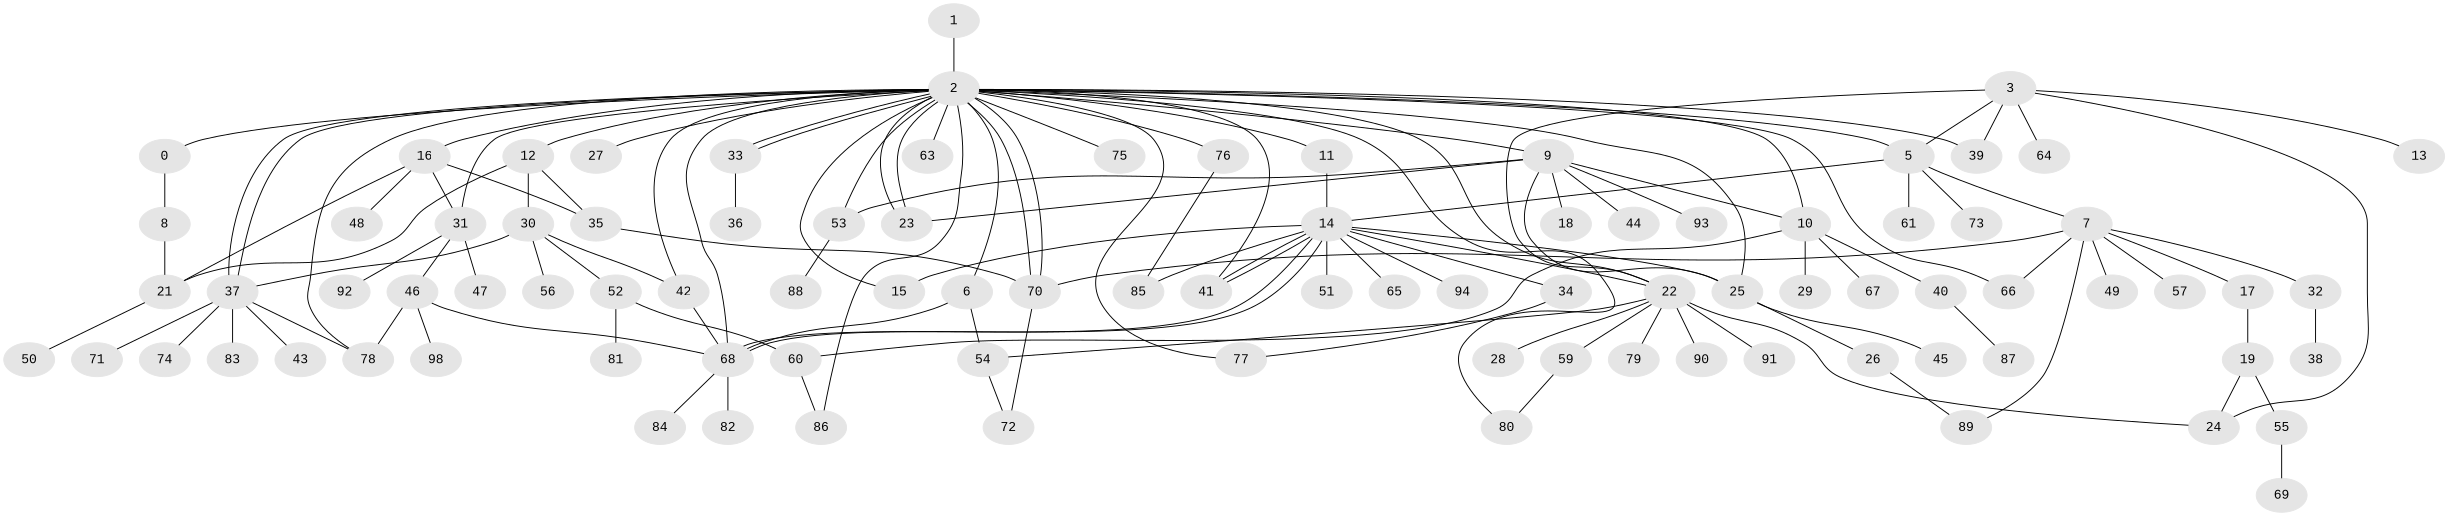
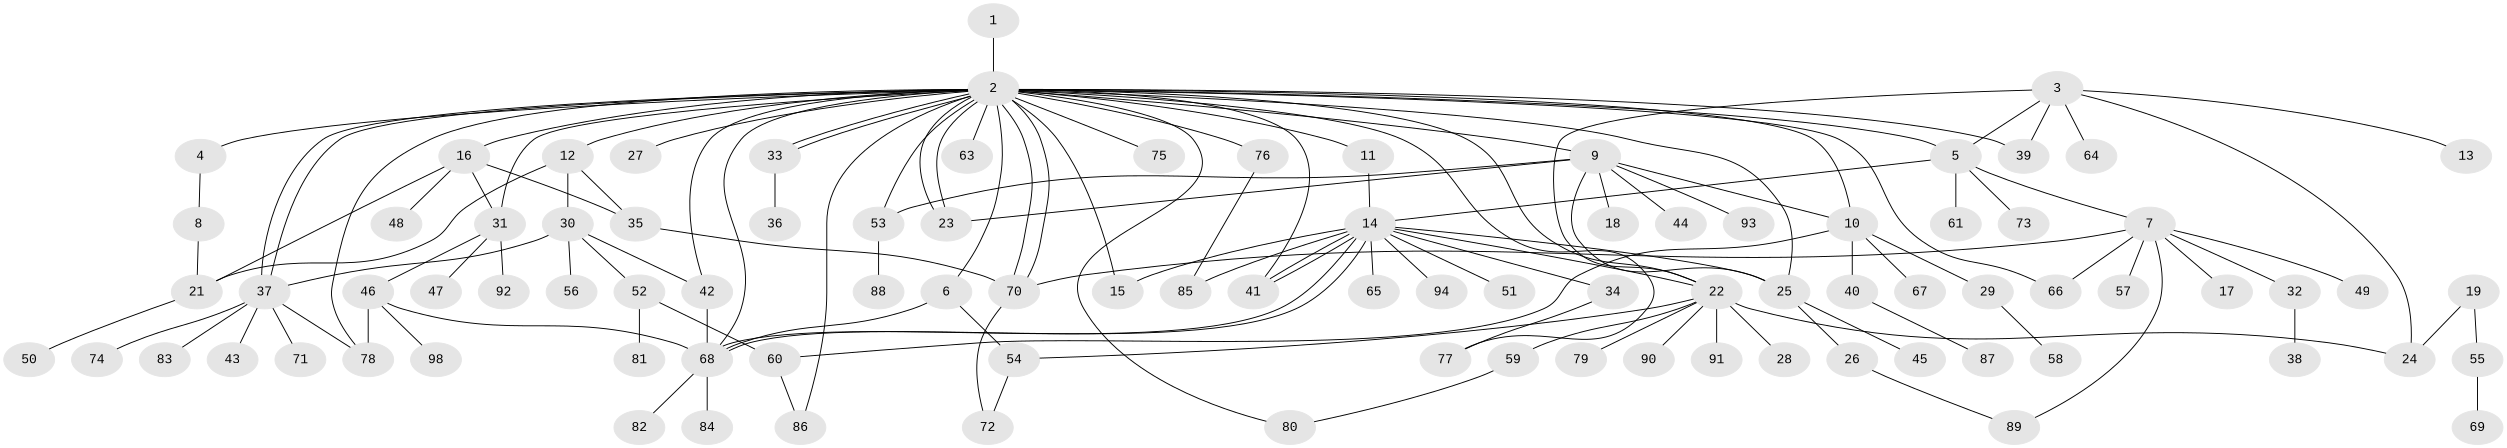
(165, 156) -> (201, 156)
(2248, 326) -> none
none -> (2056, 360)
